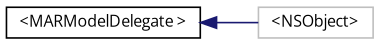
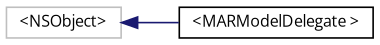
(238, 23) -> (158, 23)
